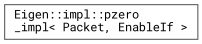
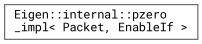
(101, 22) -> (101, 22)
